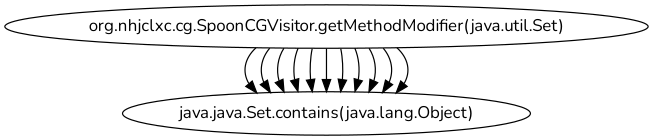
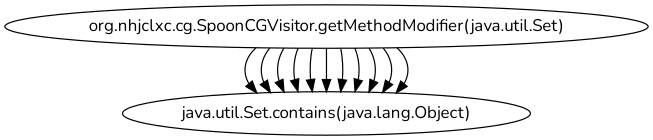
(326, 113) -> (326, 113)
